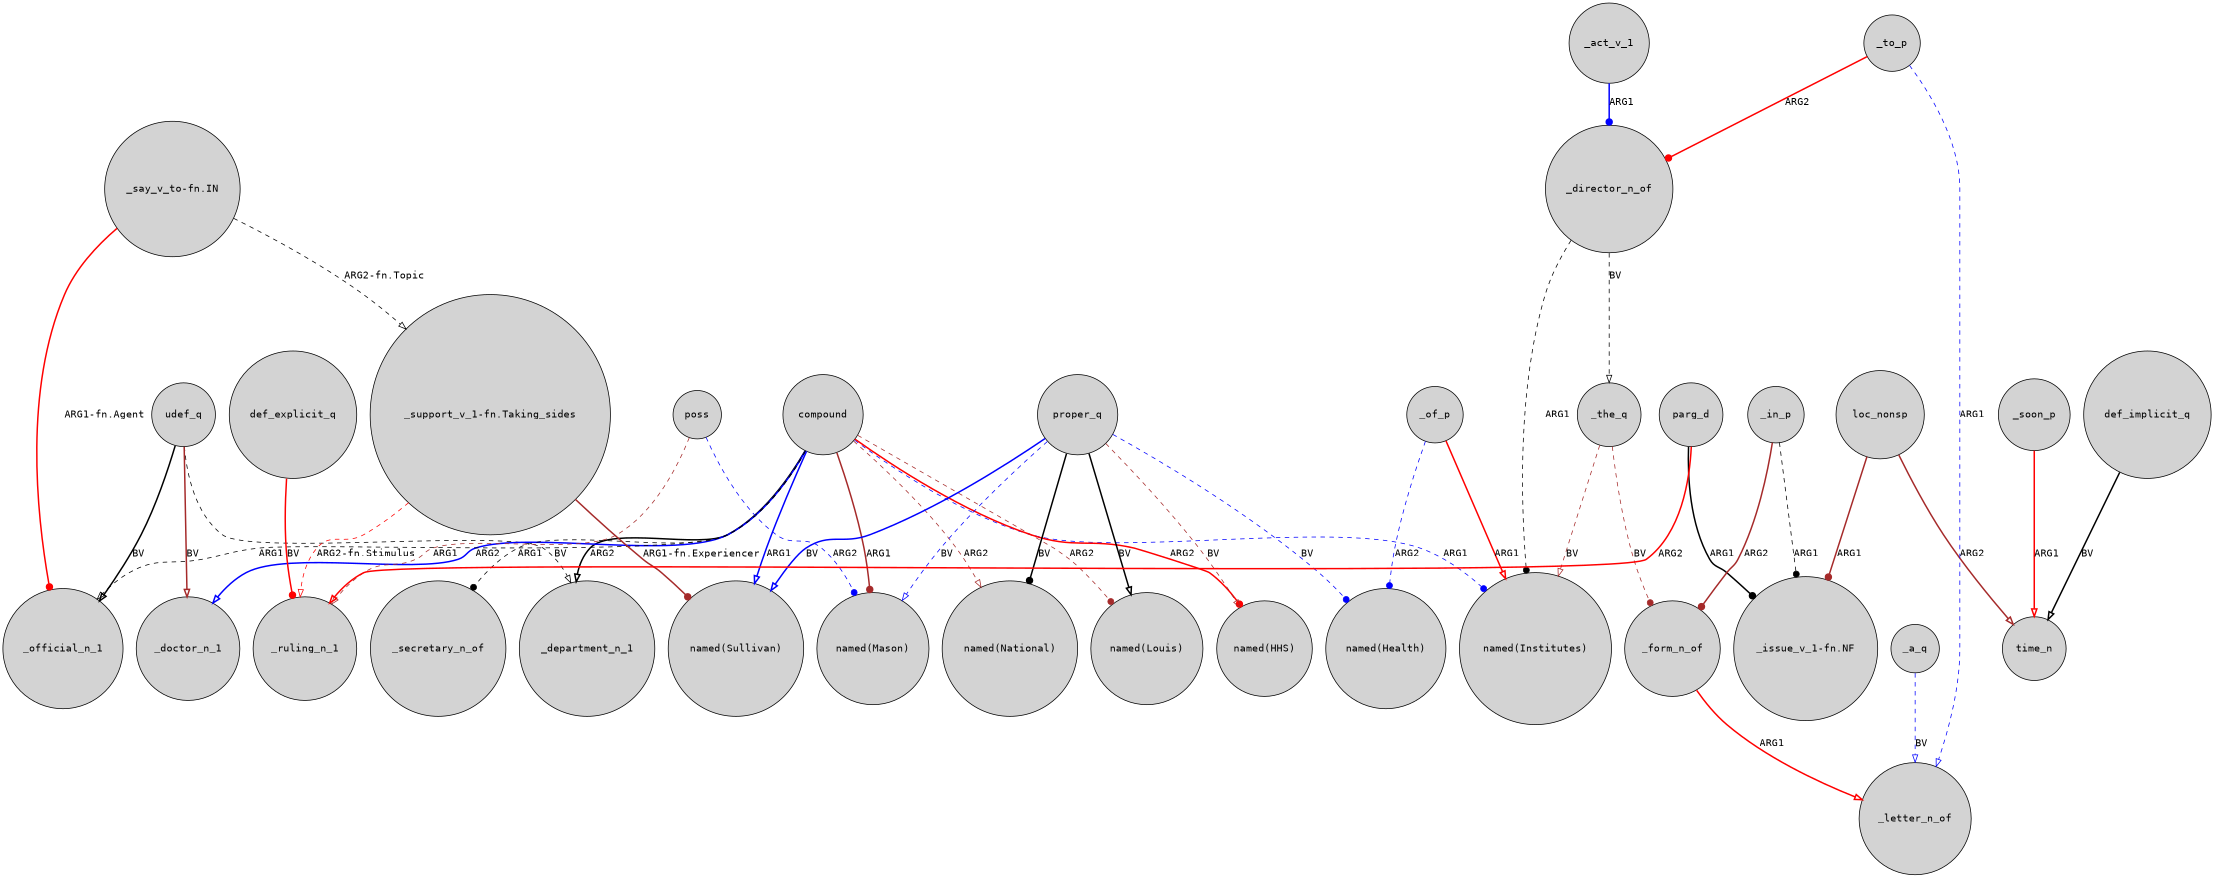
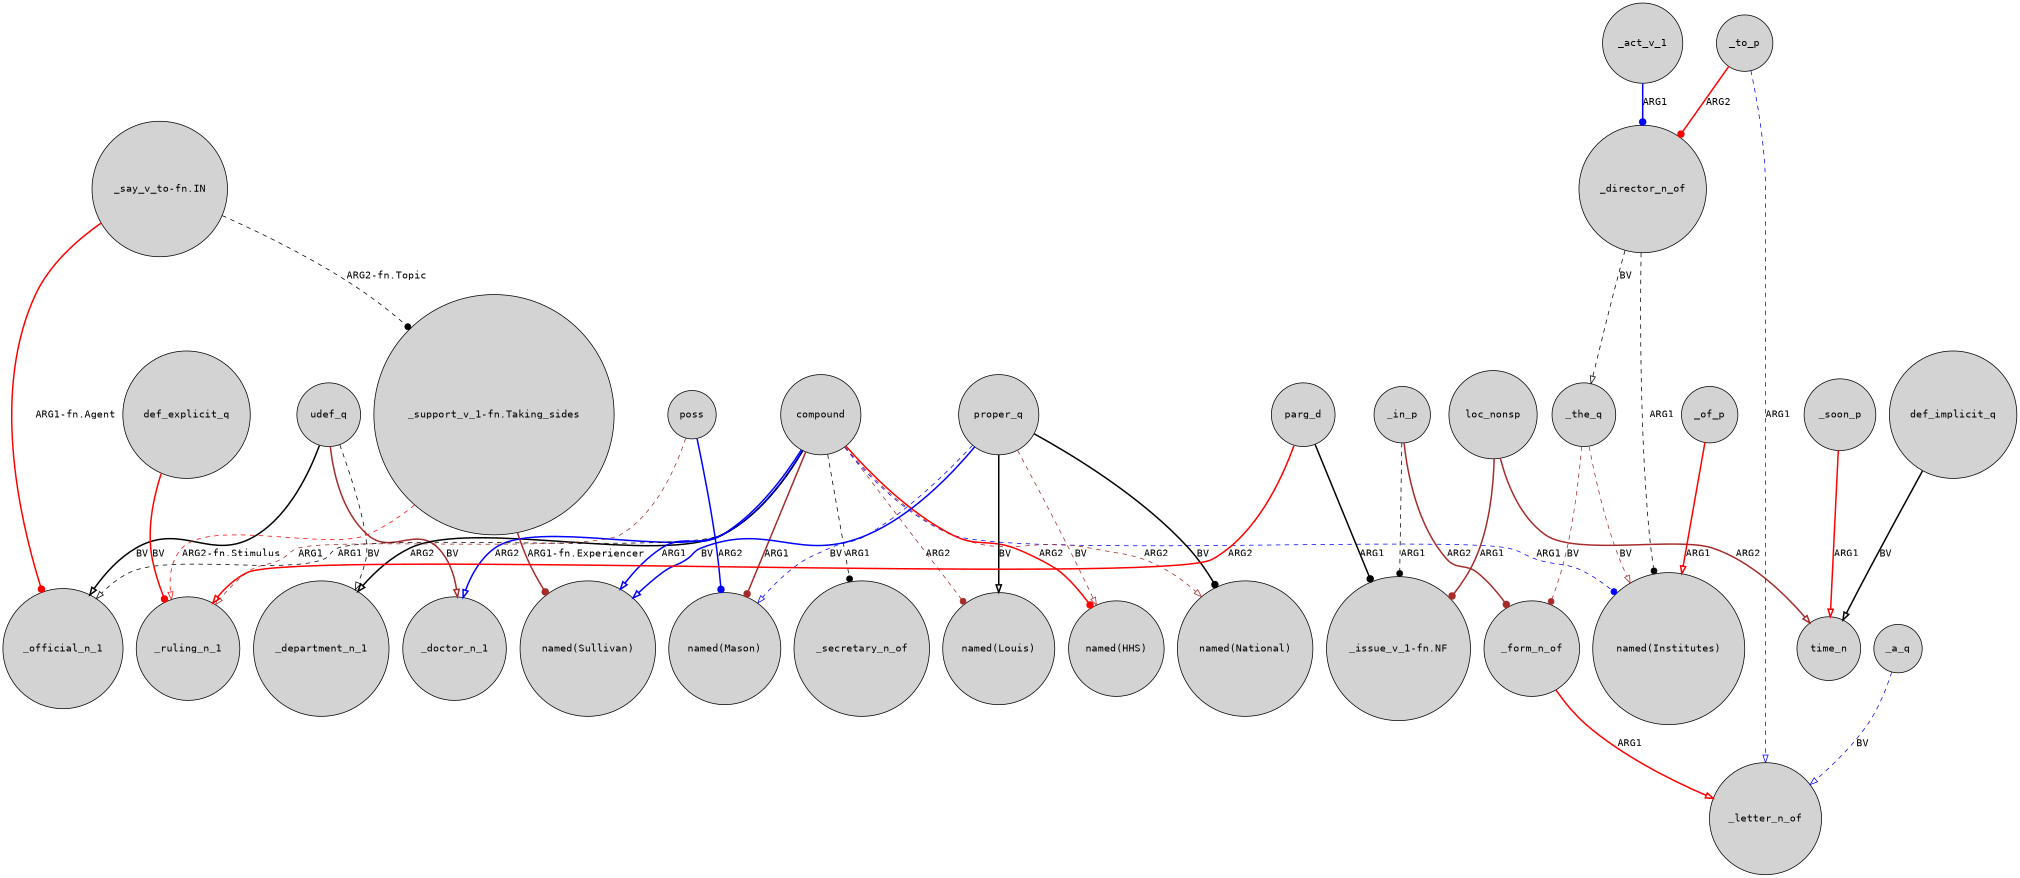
(320, 266) -> (318, 264)
(768, 528) -> (711, 512)
(1386, 649) -> none
